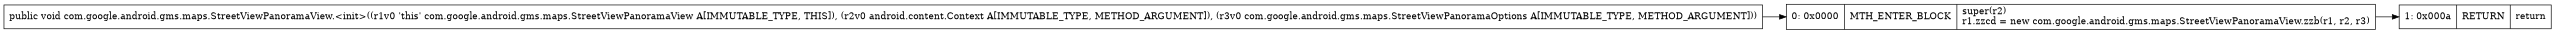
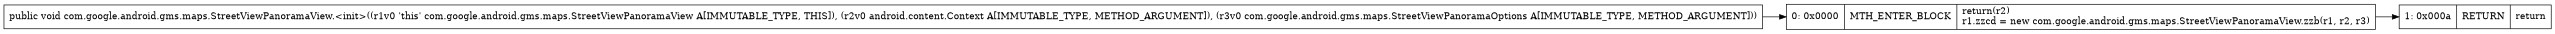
(1984, 12) -> (1986, 12)
